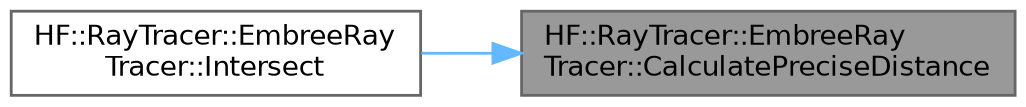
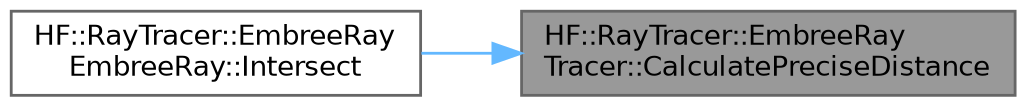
(216, 53) -> (216, 53)
